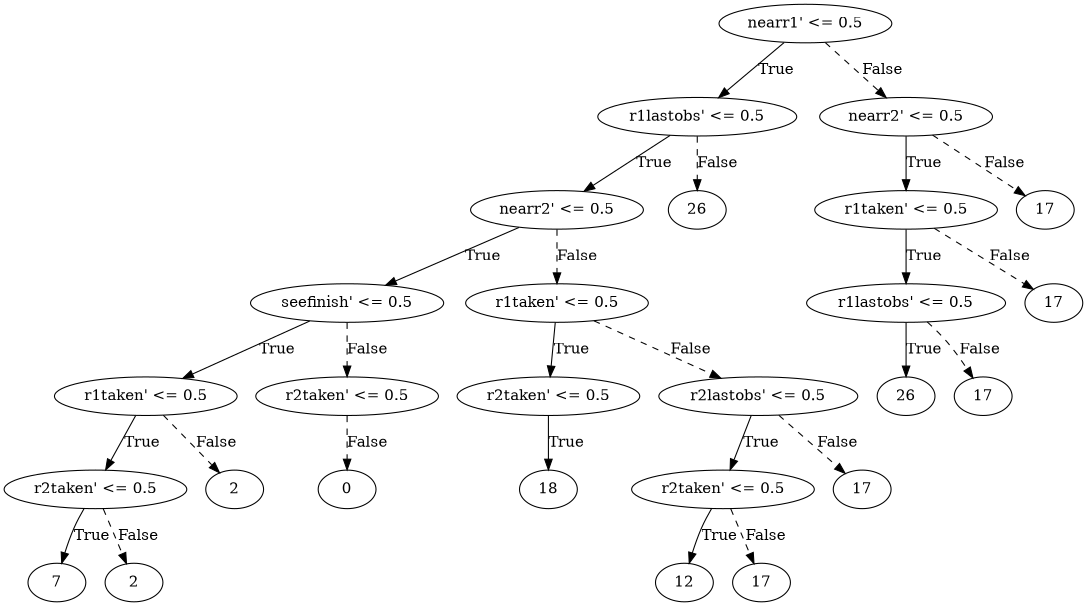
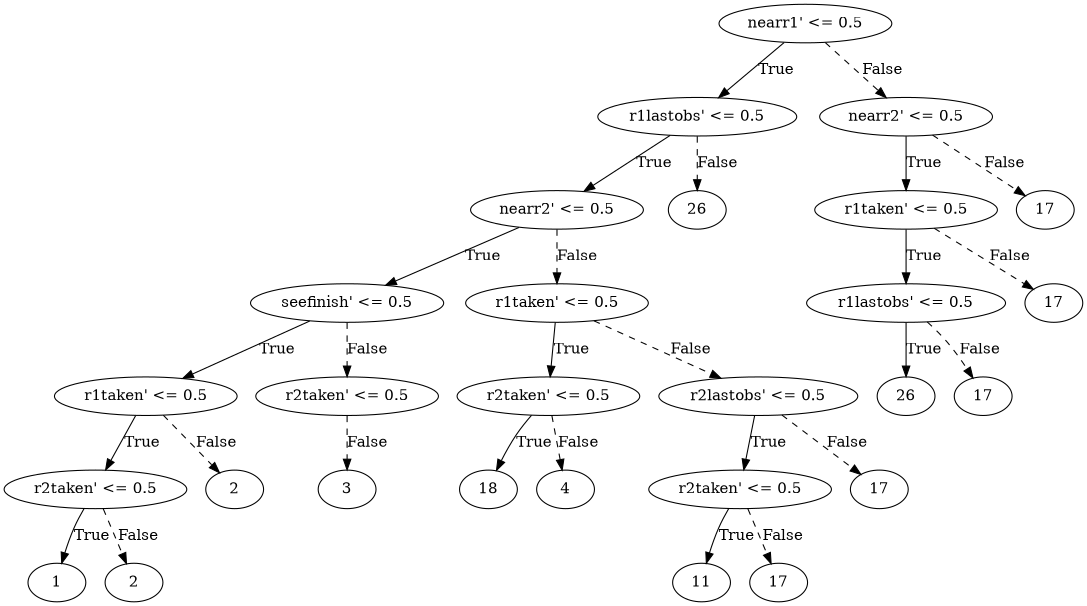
(347, 489) -> (347, 489)
none -> (566, 489)
(57, 583) -> (57, 583)
(684, 583) -> (702, 583)
